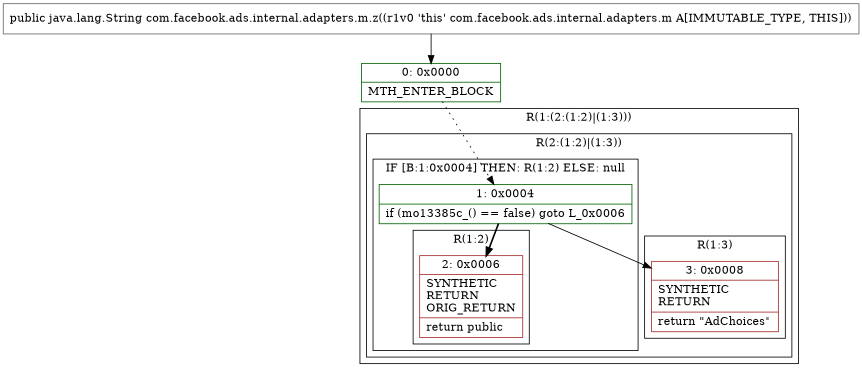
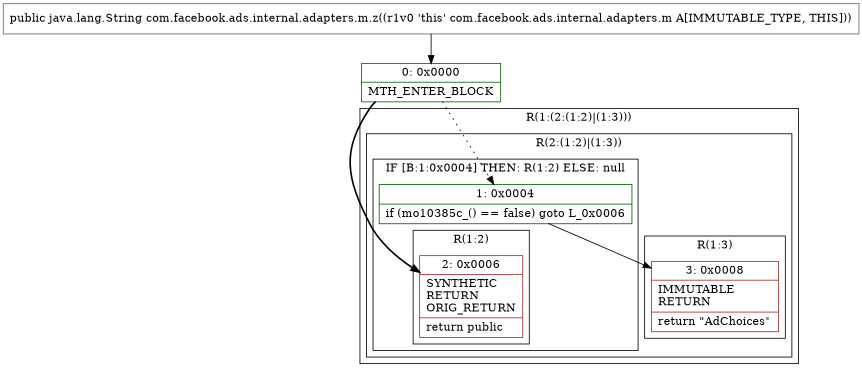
(506, 214) -> (506, 214)
(494, 236) -> (354, 187)
(694, 290) -> (697, 290)
